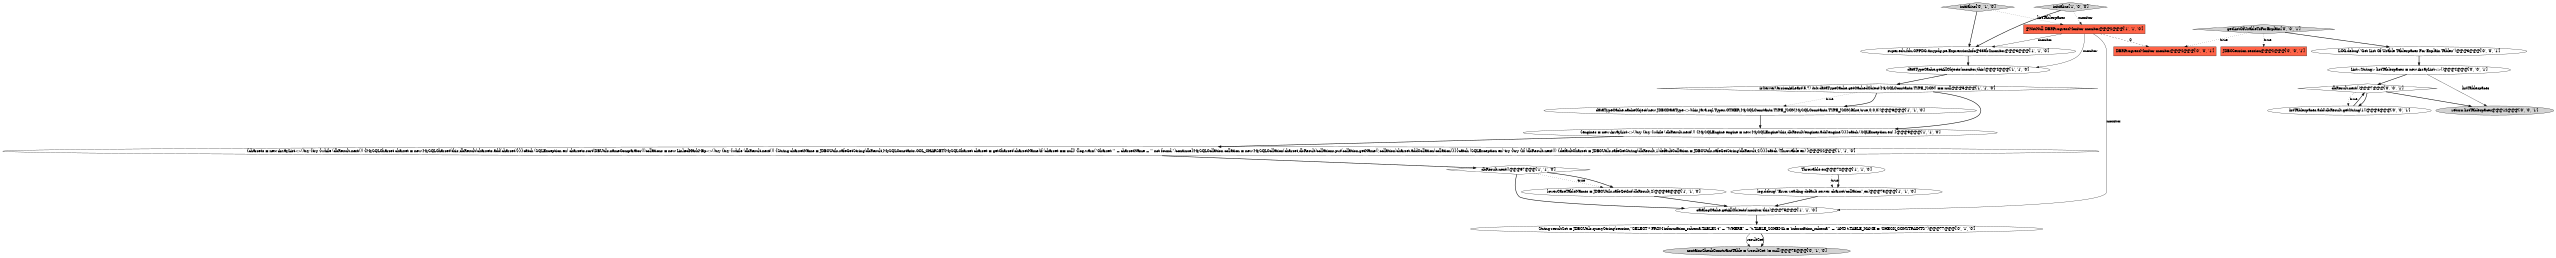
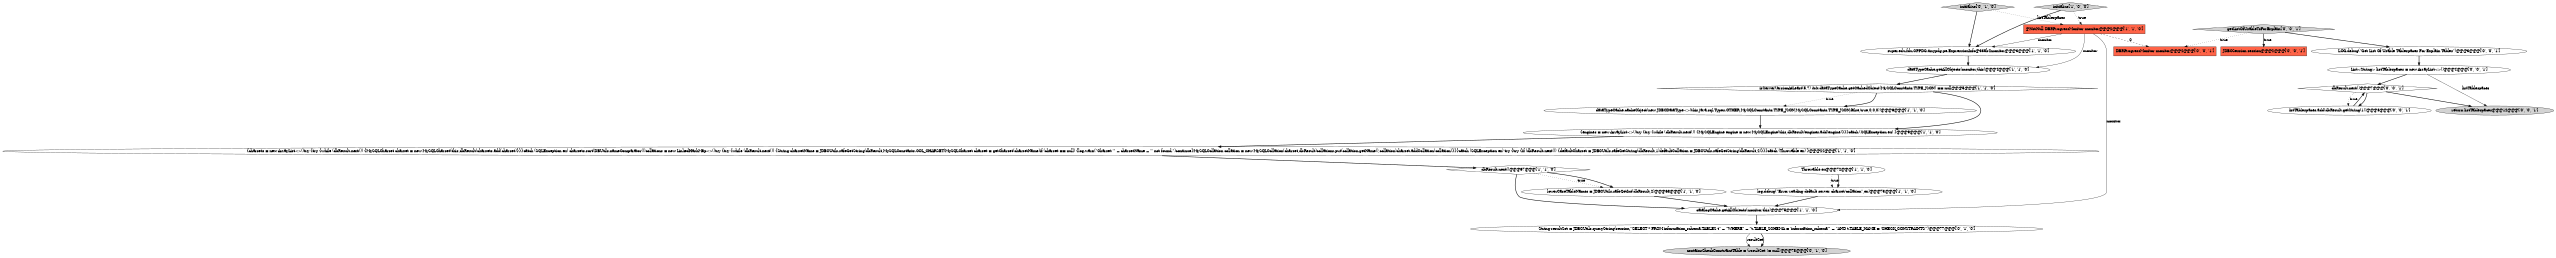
(2085, 18) -> (2082, 18)
(2264, 39) -> (2264, 39)
